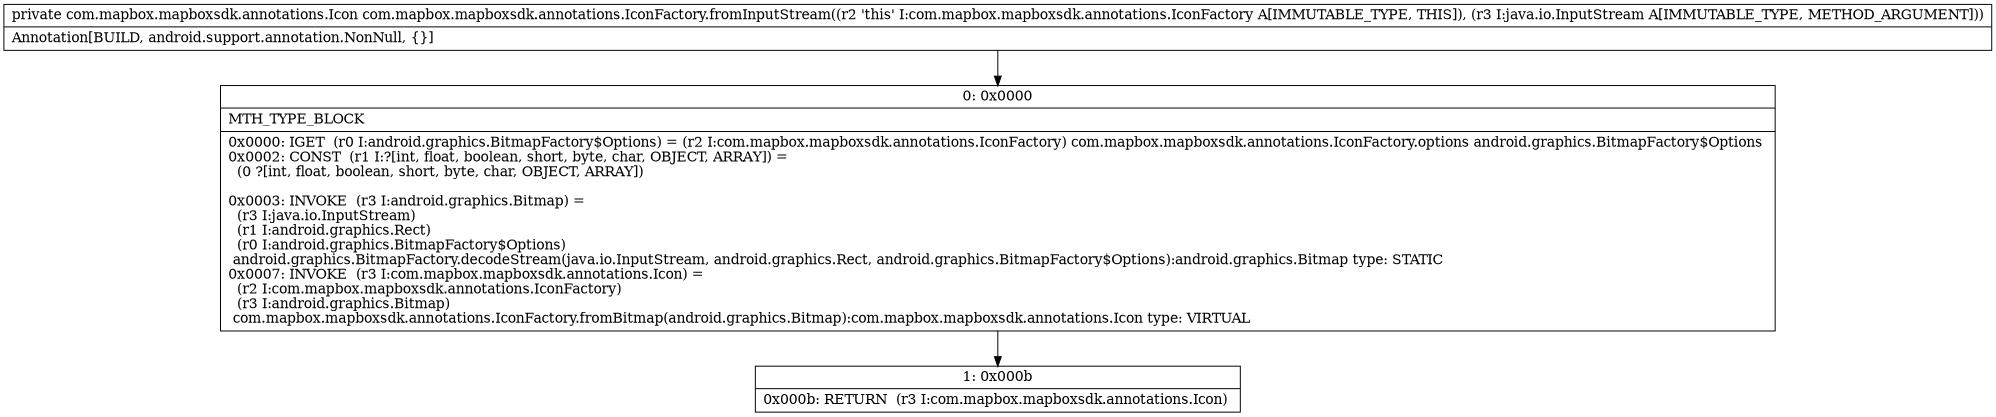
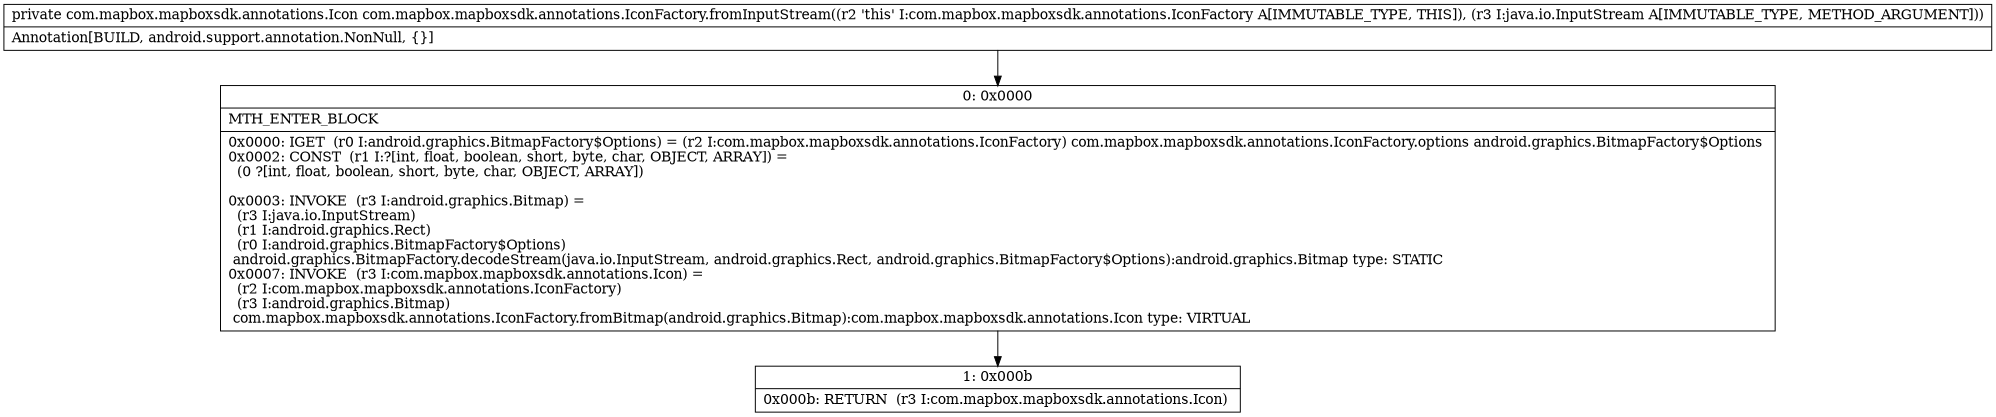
(296, 119) -> (304, 119)
